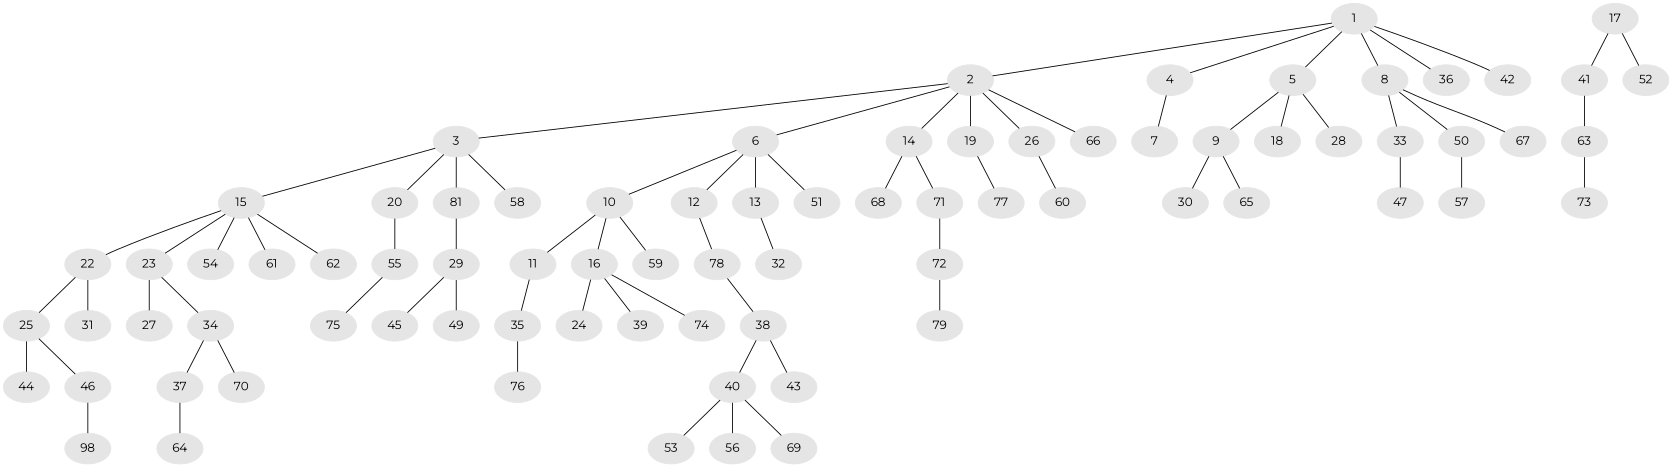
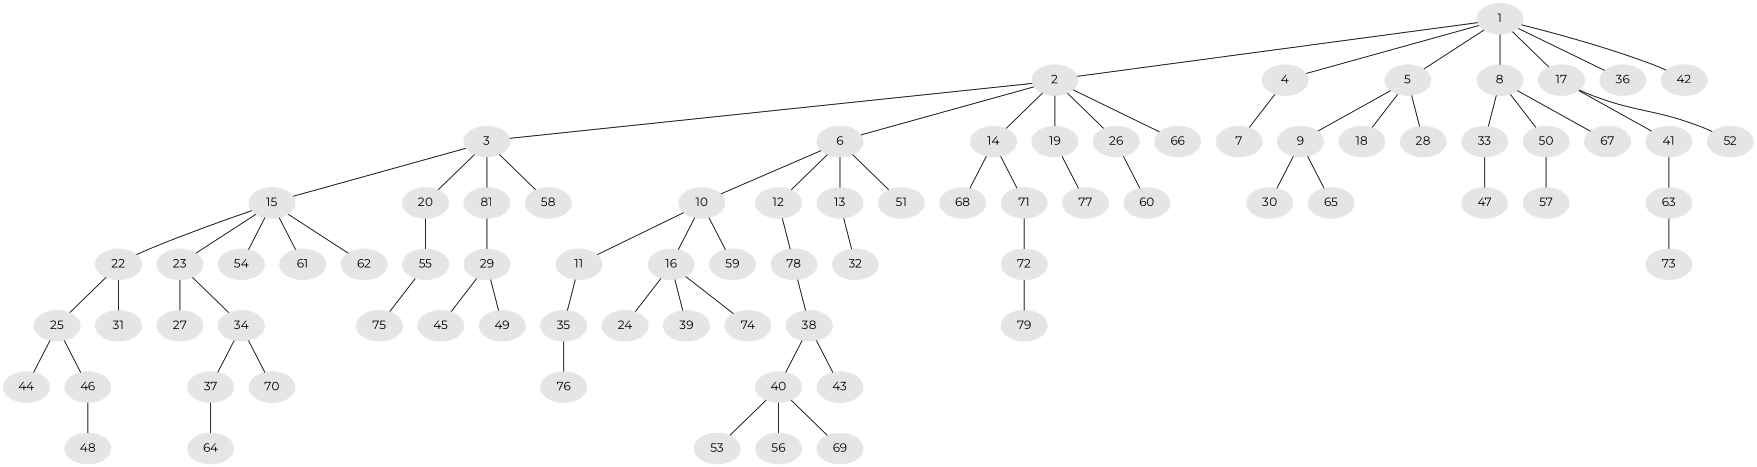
none -> (1531, 49)
(88, 449) -> (88, 449)
